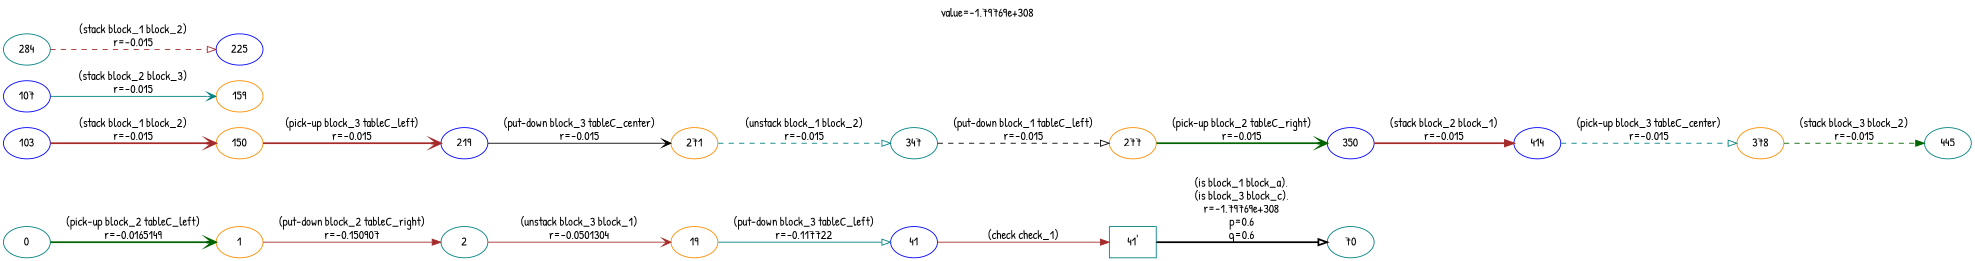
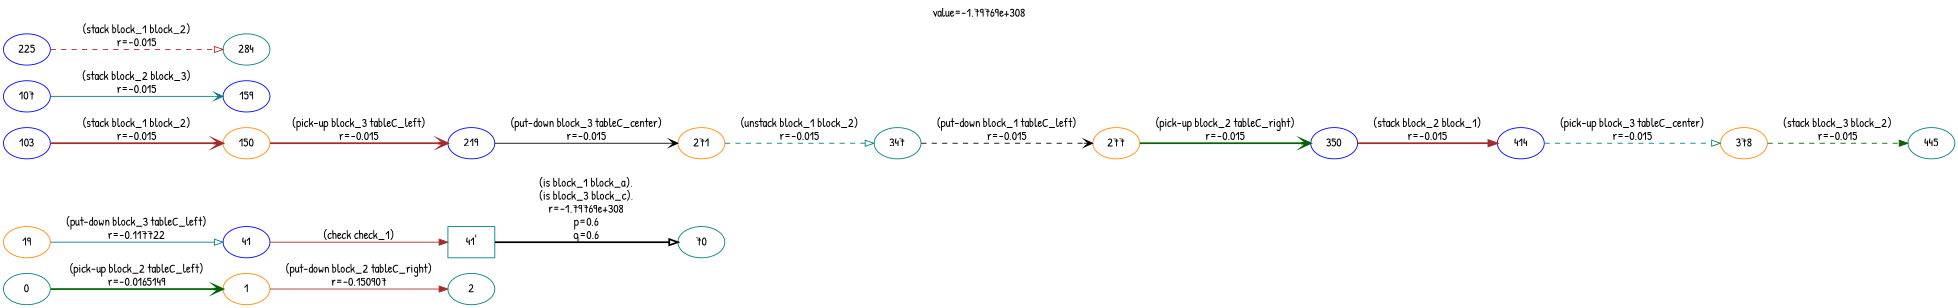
(129, 49) -> (132, 49)
(240, 96) -> (247, 96)
(1019, 143) -> (1003, 143)
(575, 242) -> none
